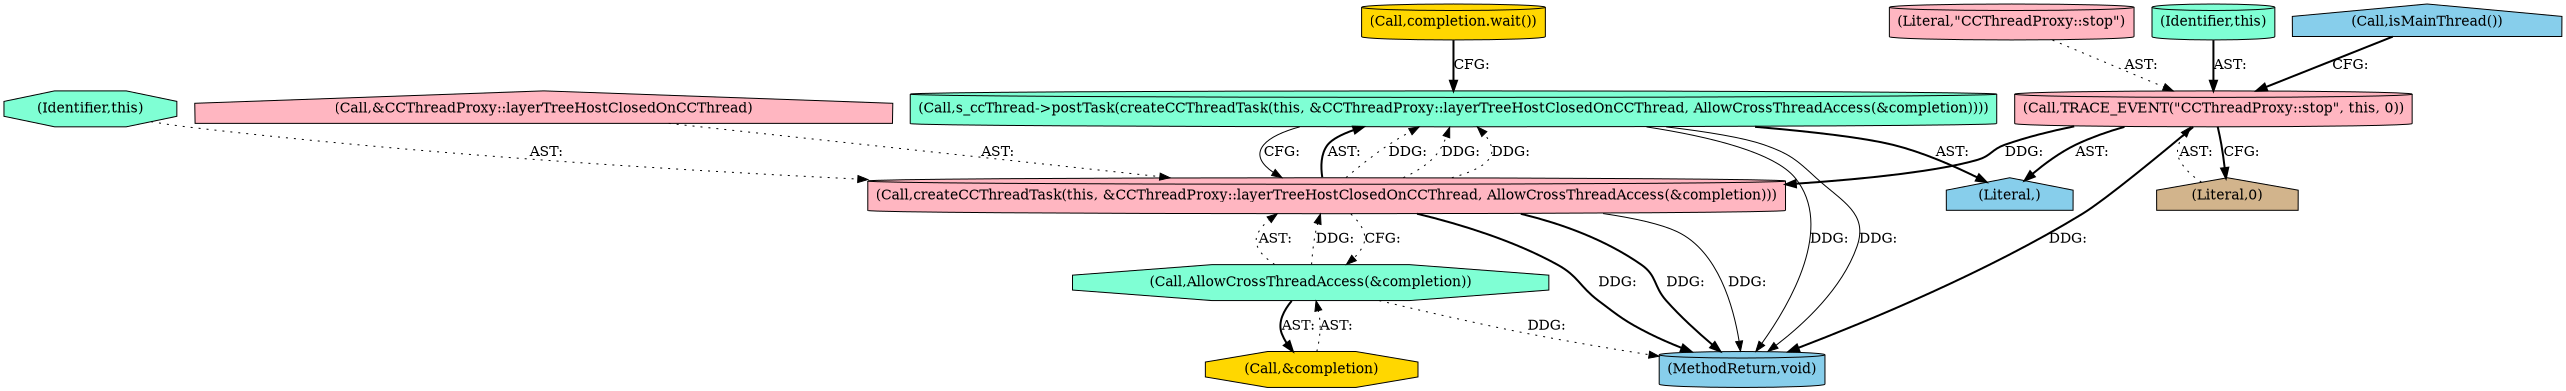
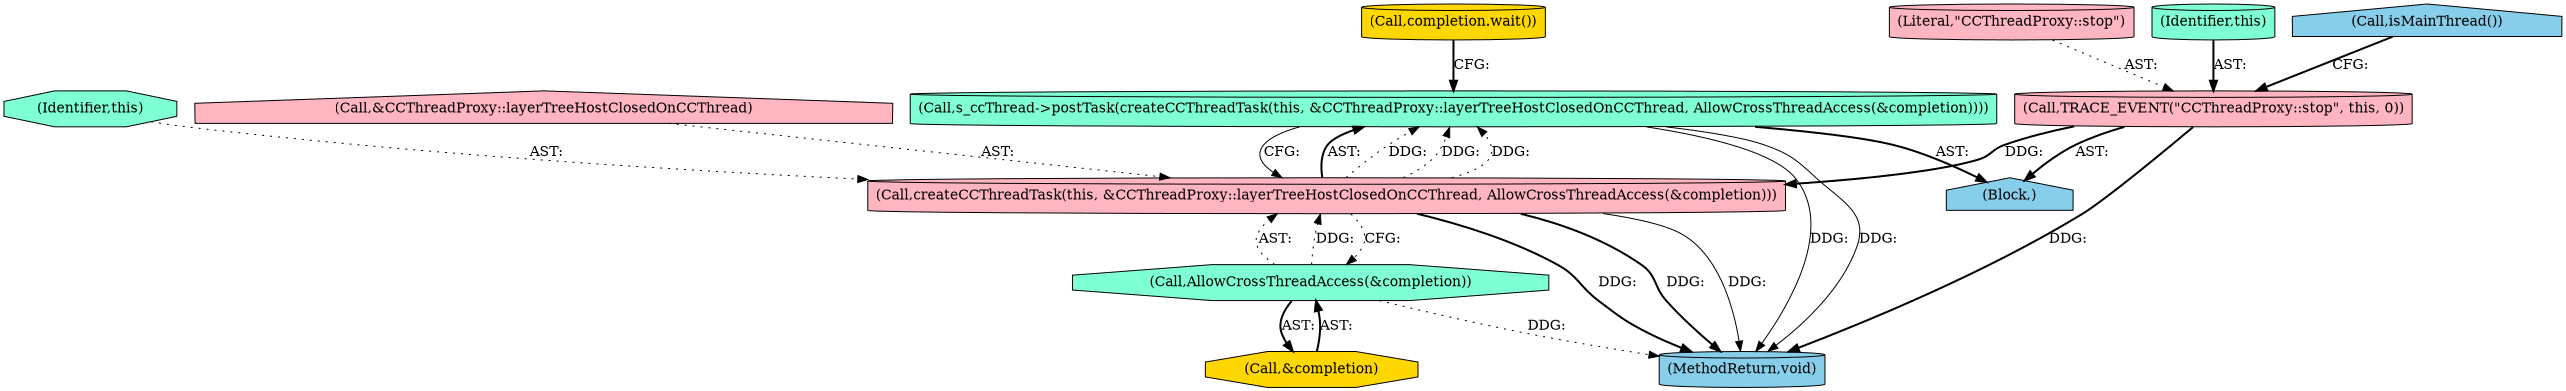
(2010, 196) -> (2010, 196)
(2227, 196) -> none
(1320, 331) -> (1320, 331)
